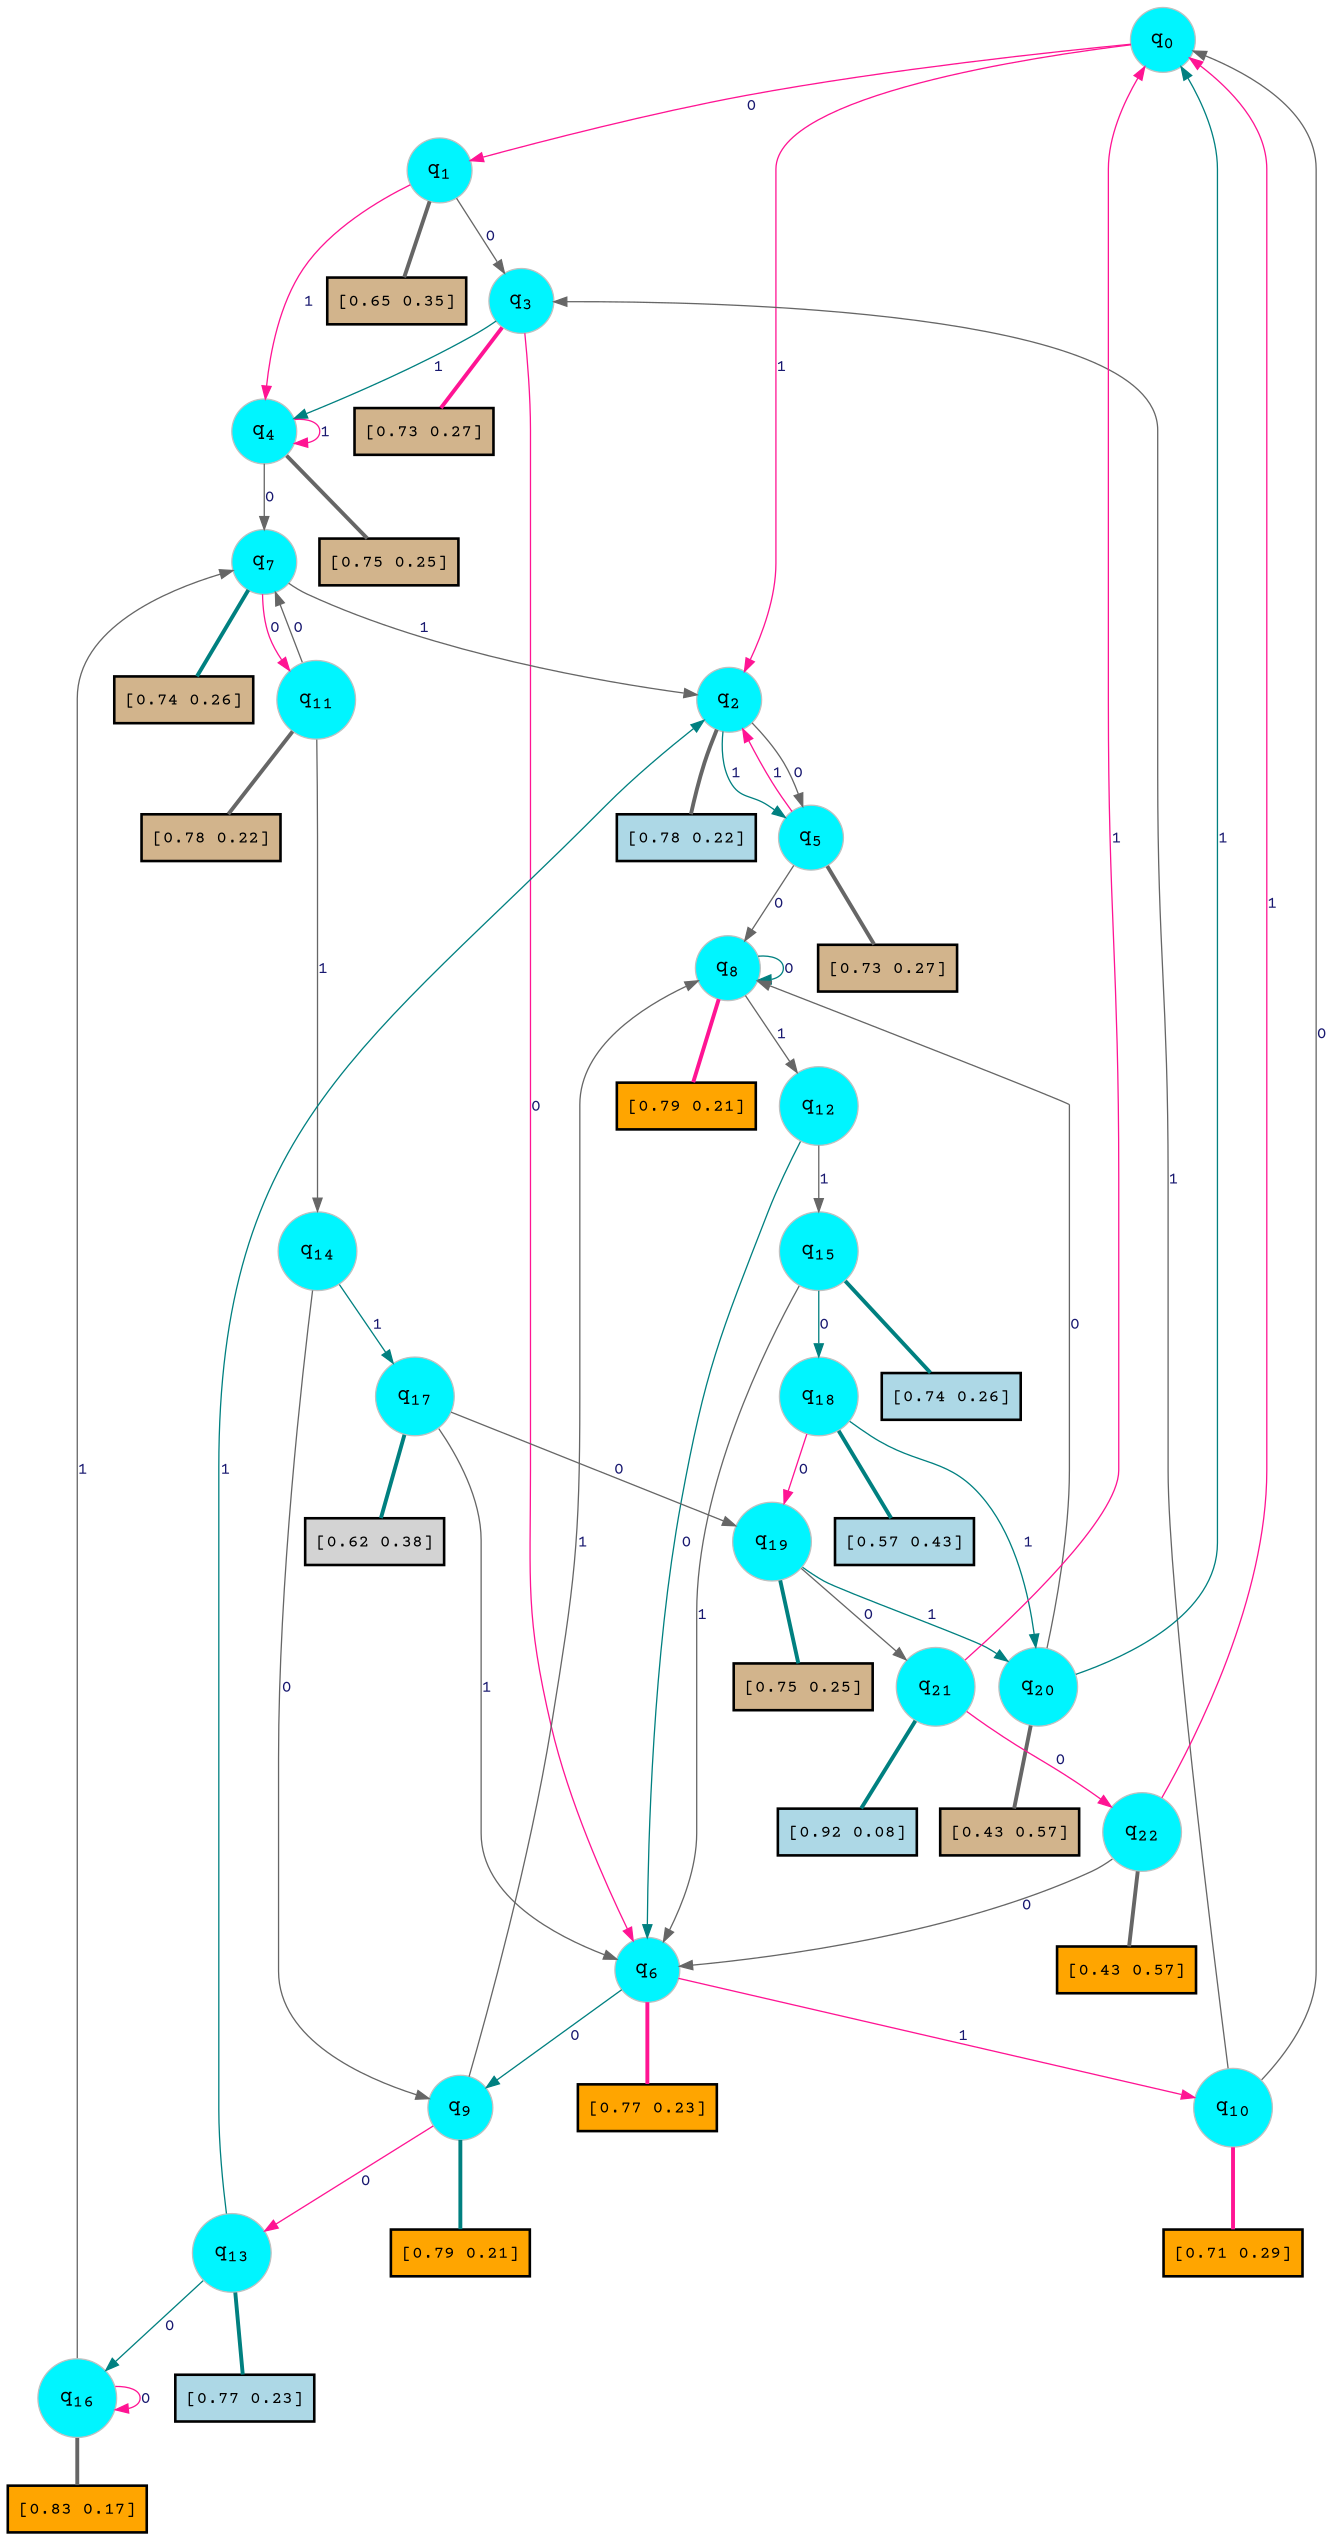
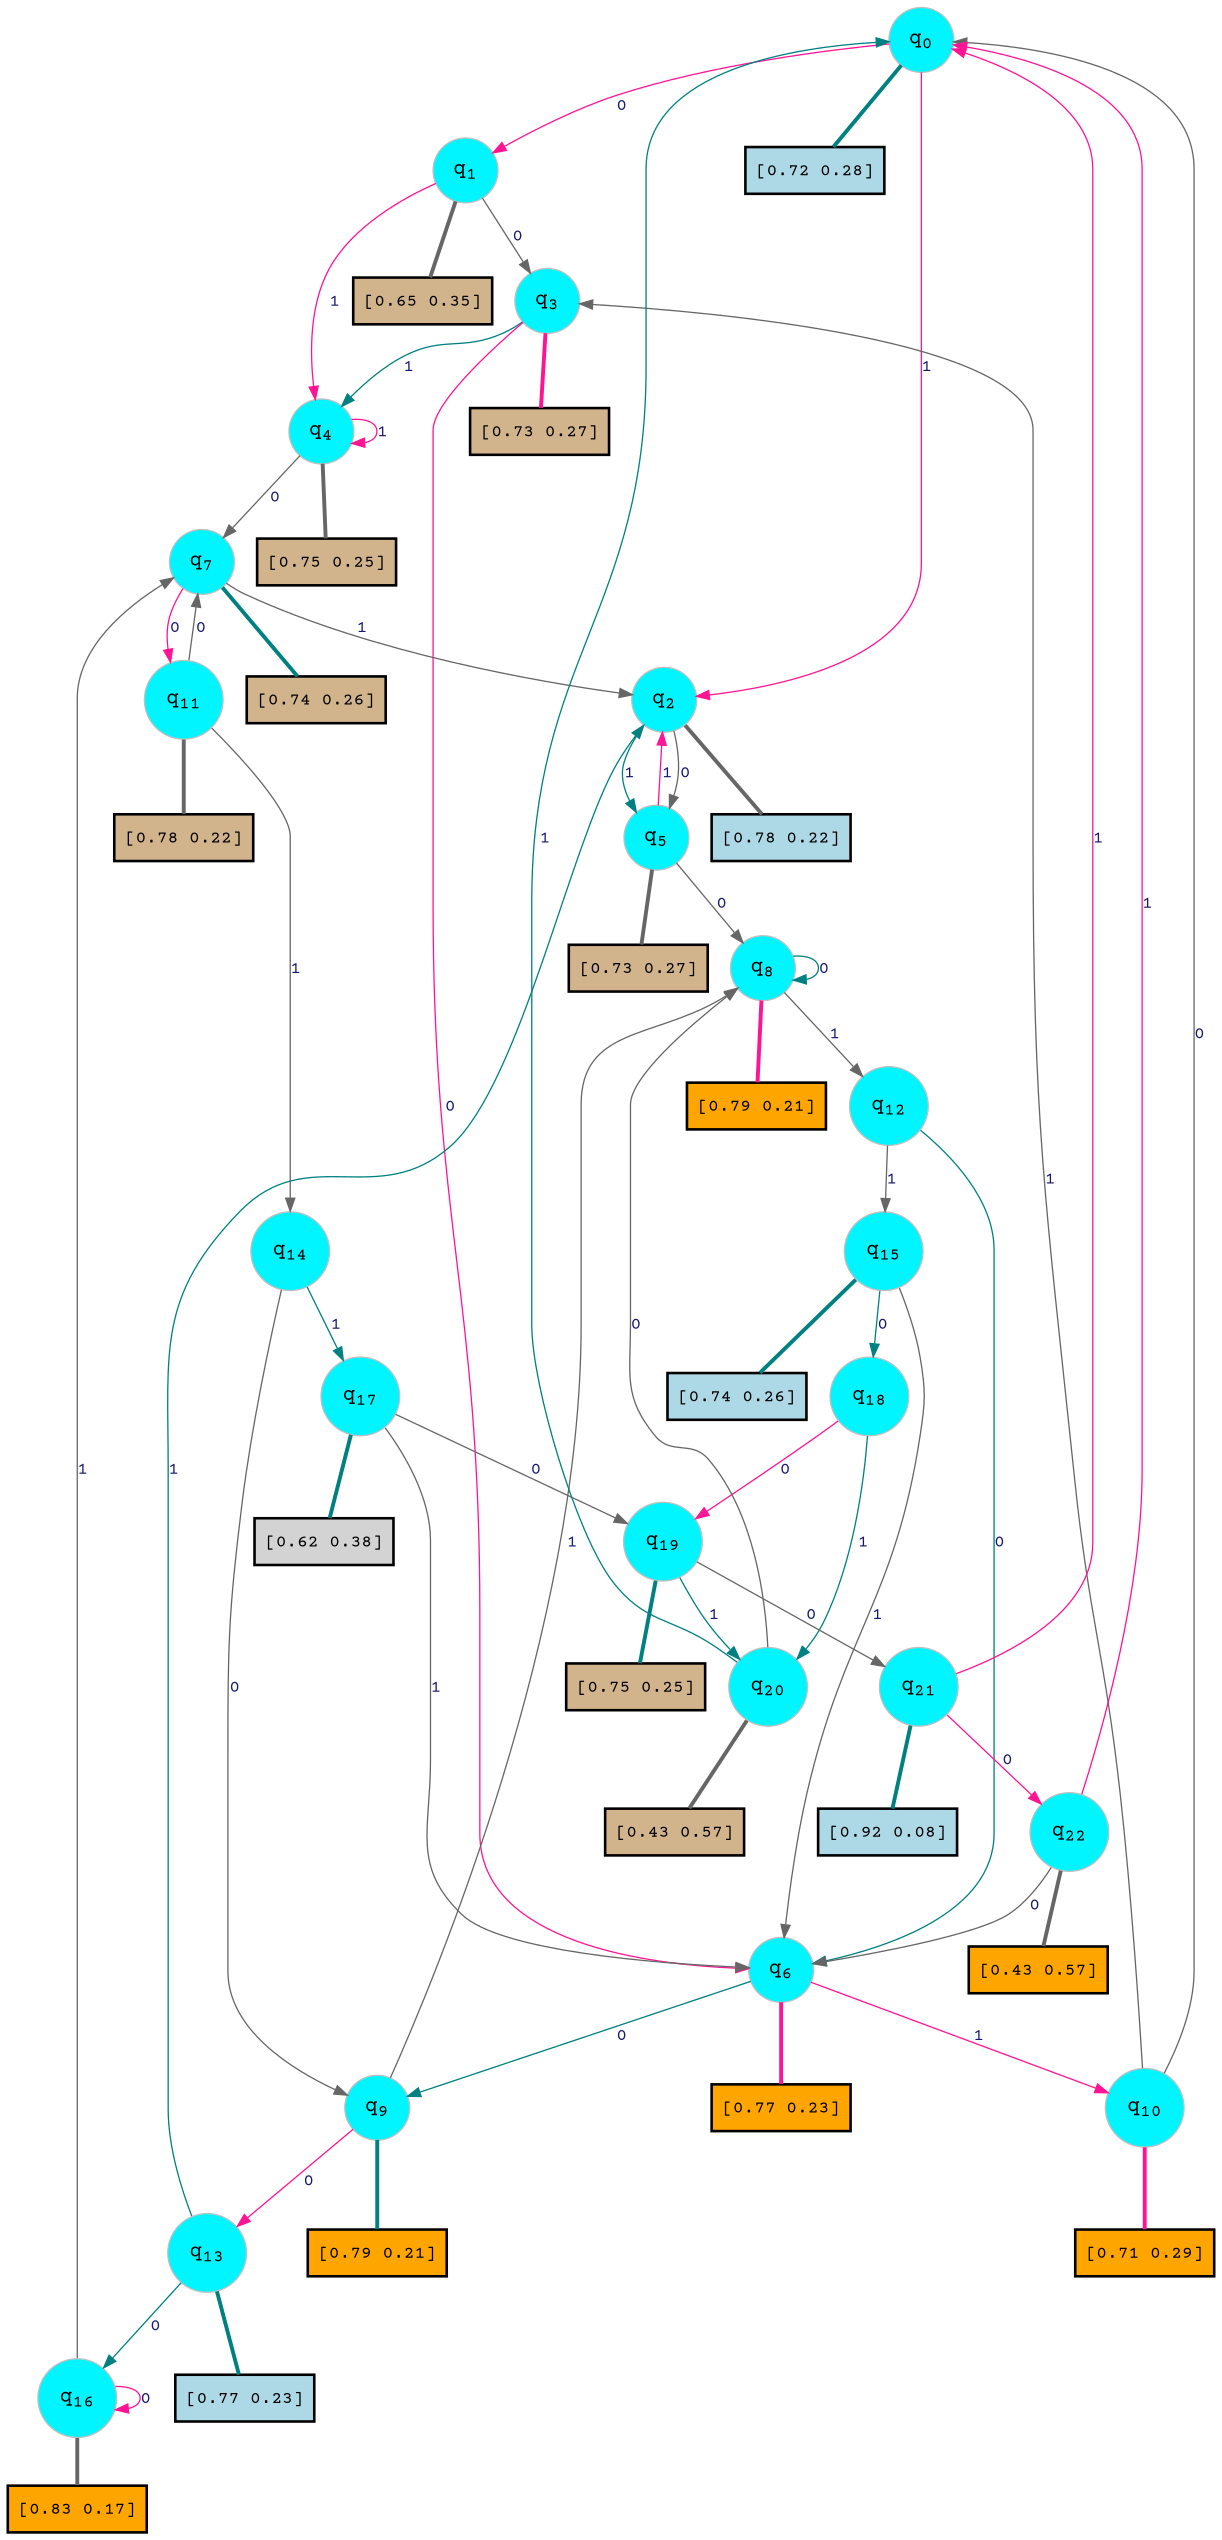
none -> (815, 171)
(904, 1542) -> none
